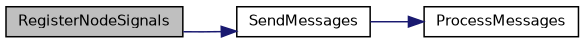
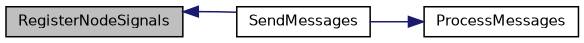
(202, 32) -> (217, 12)
